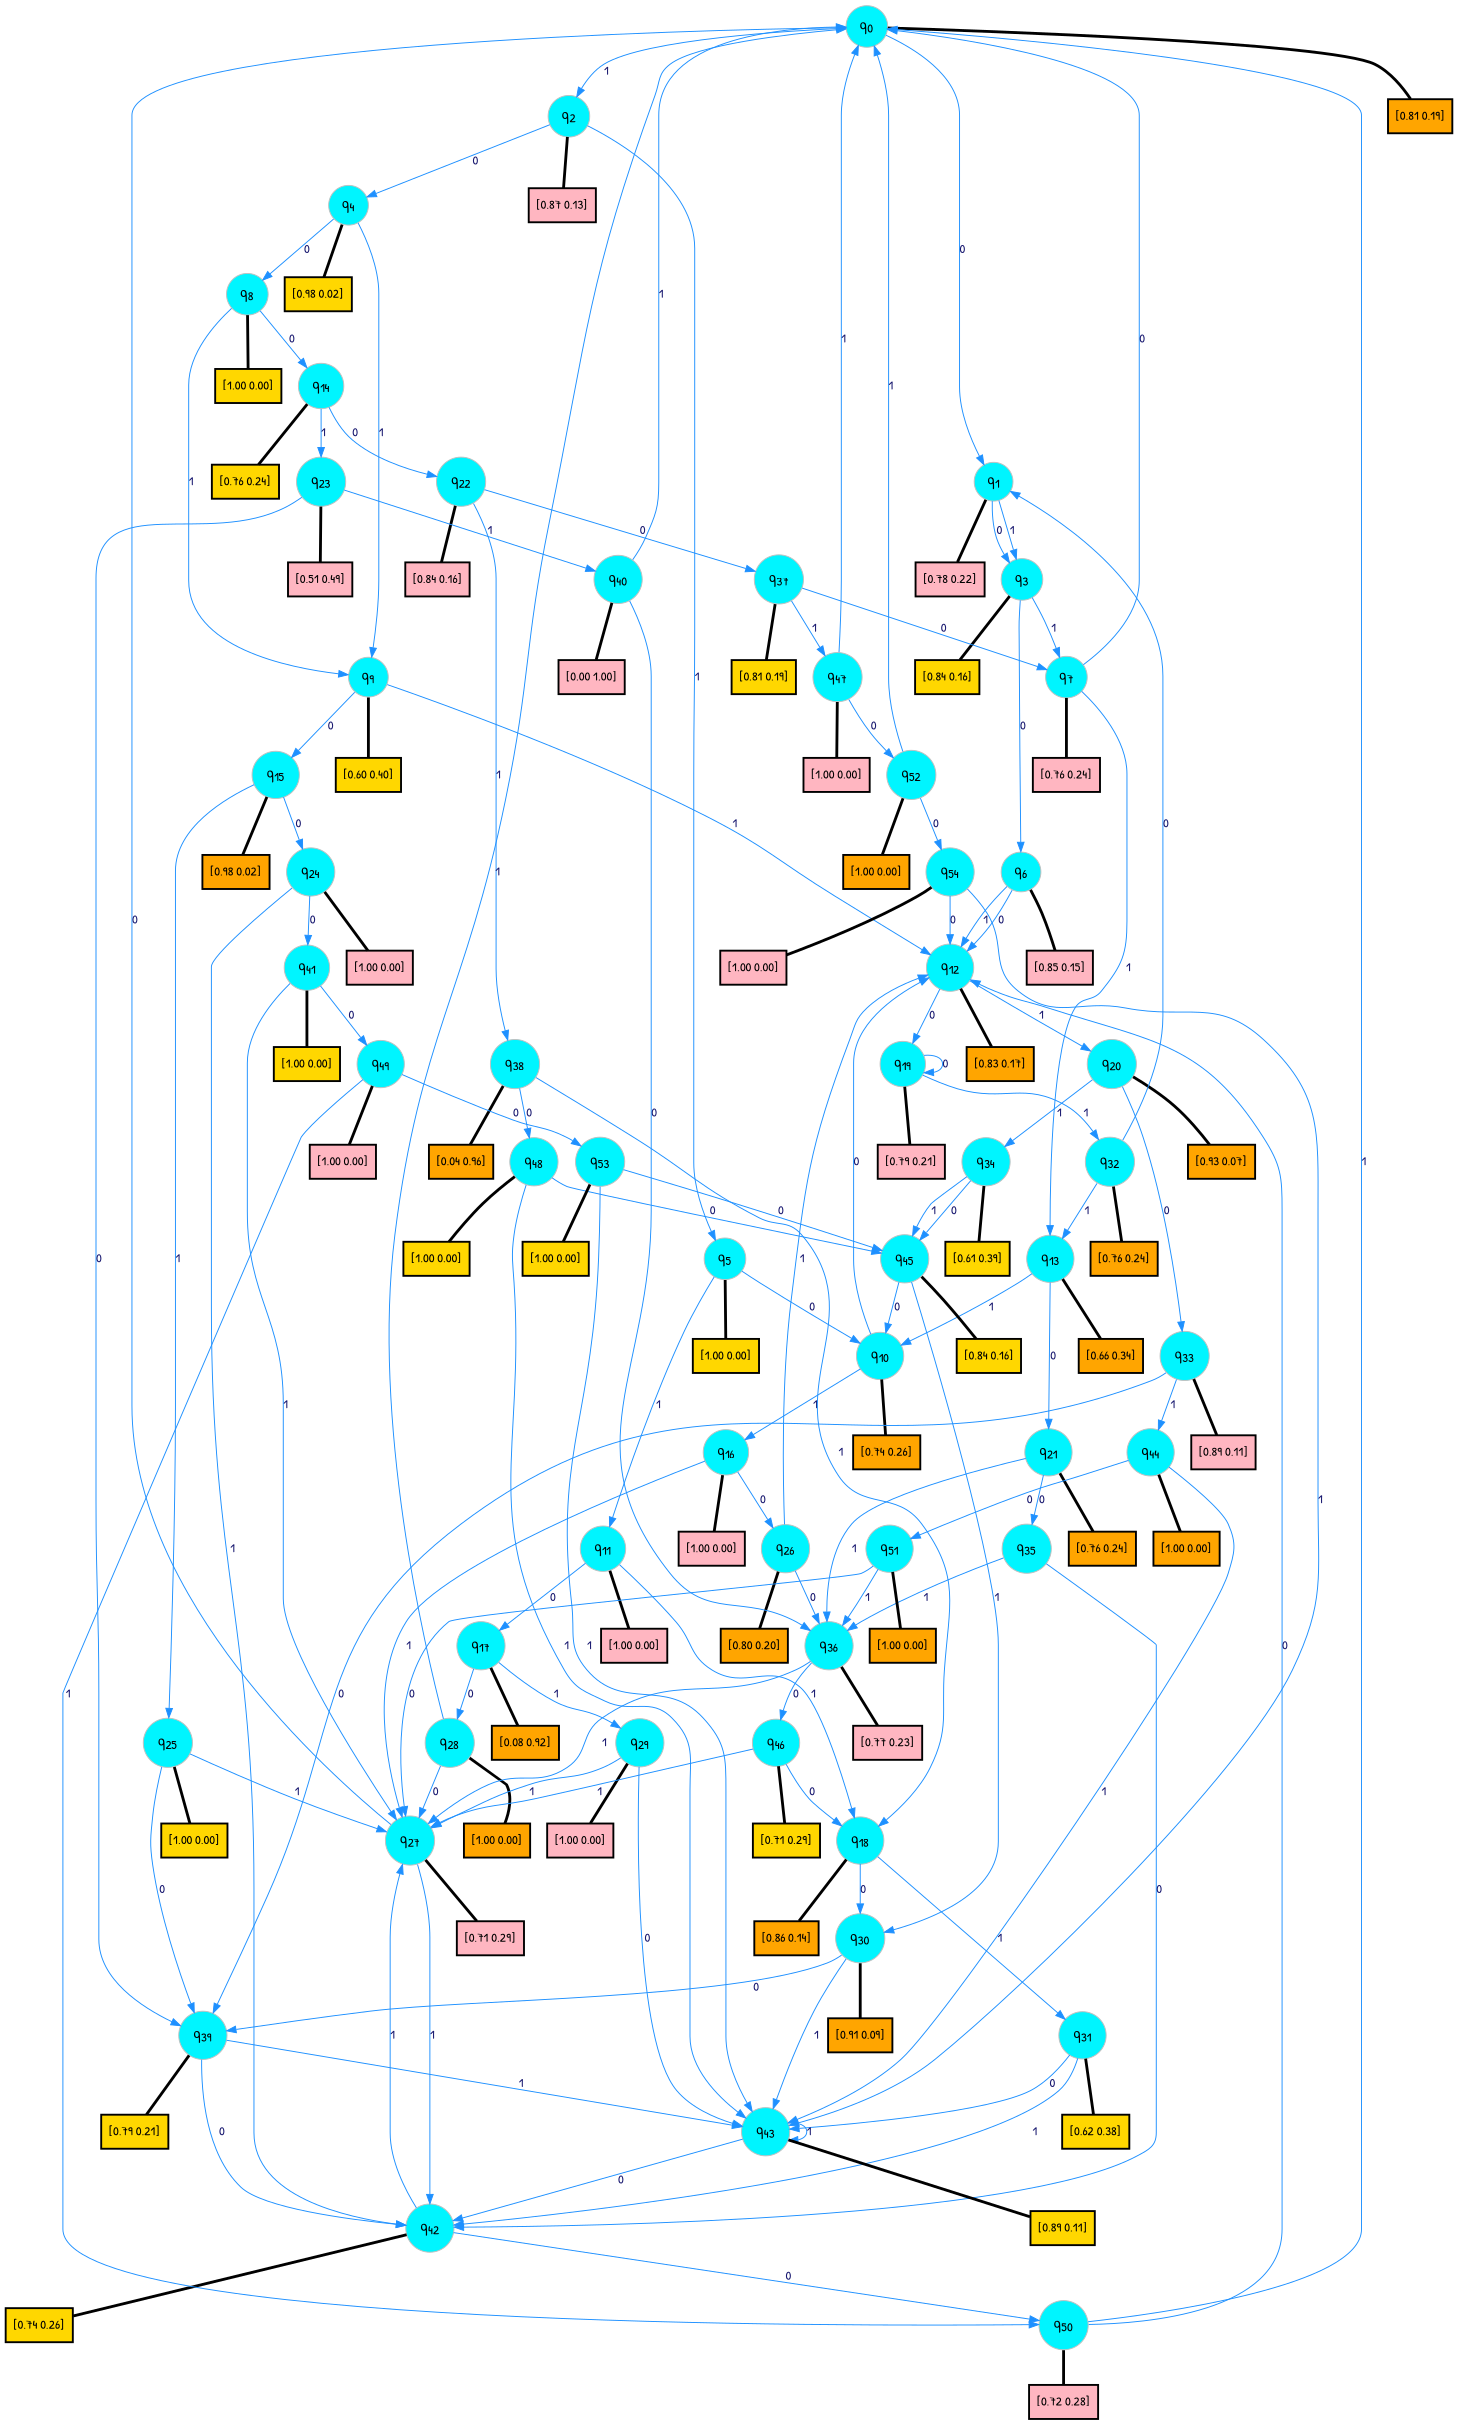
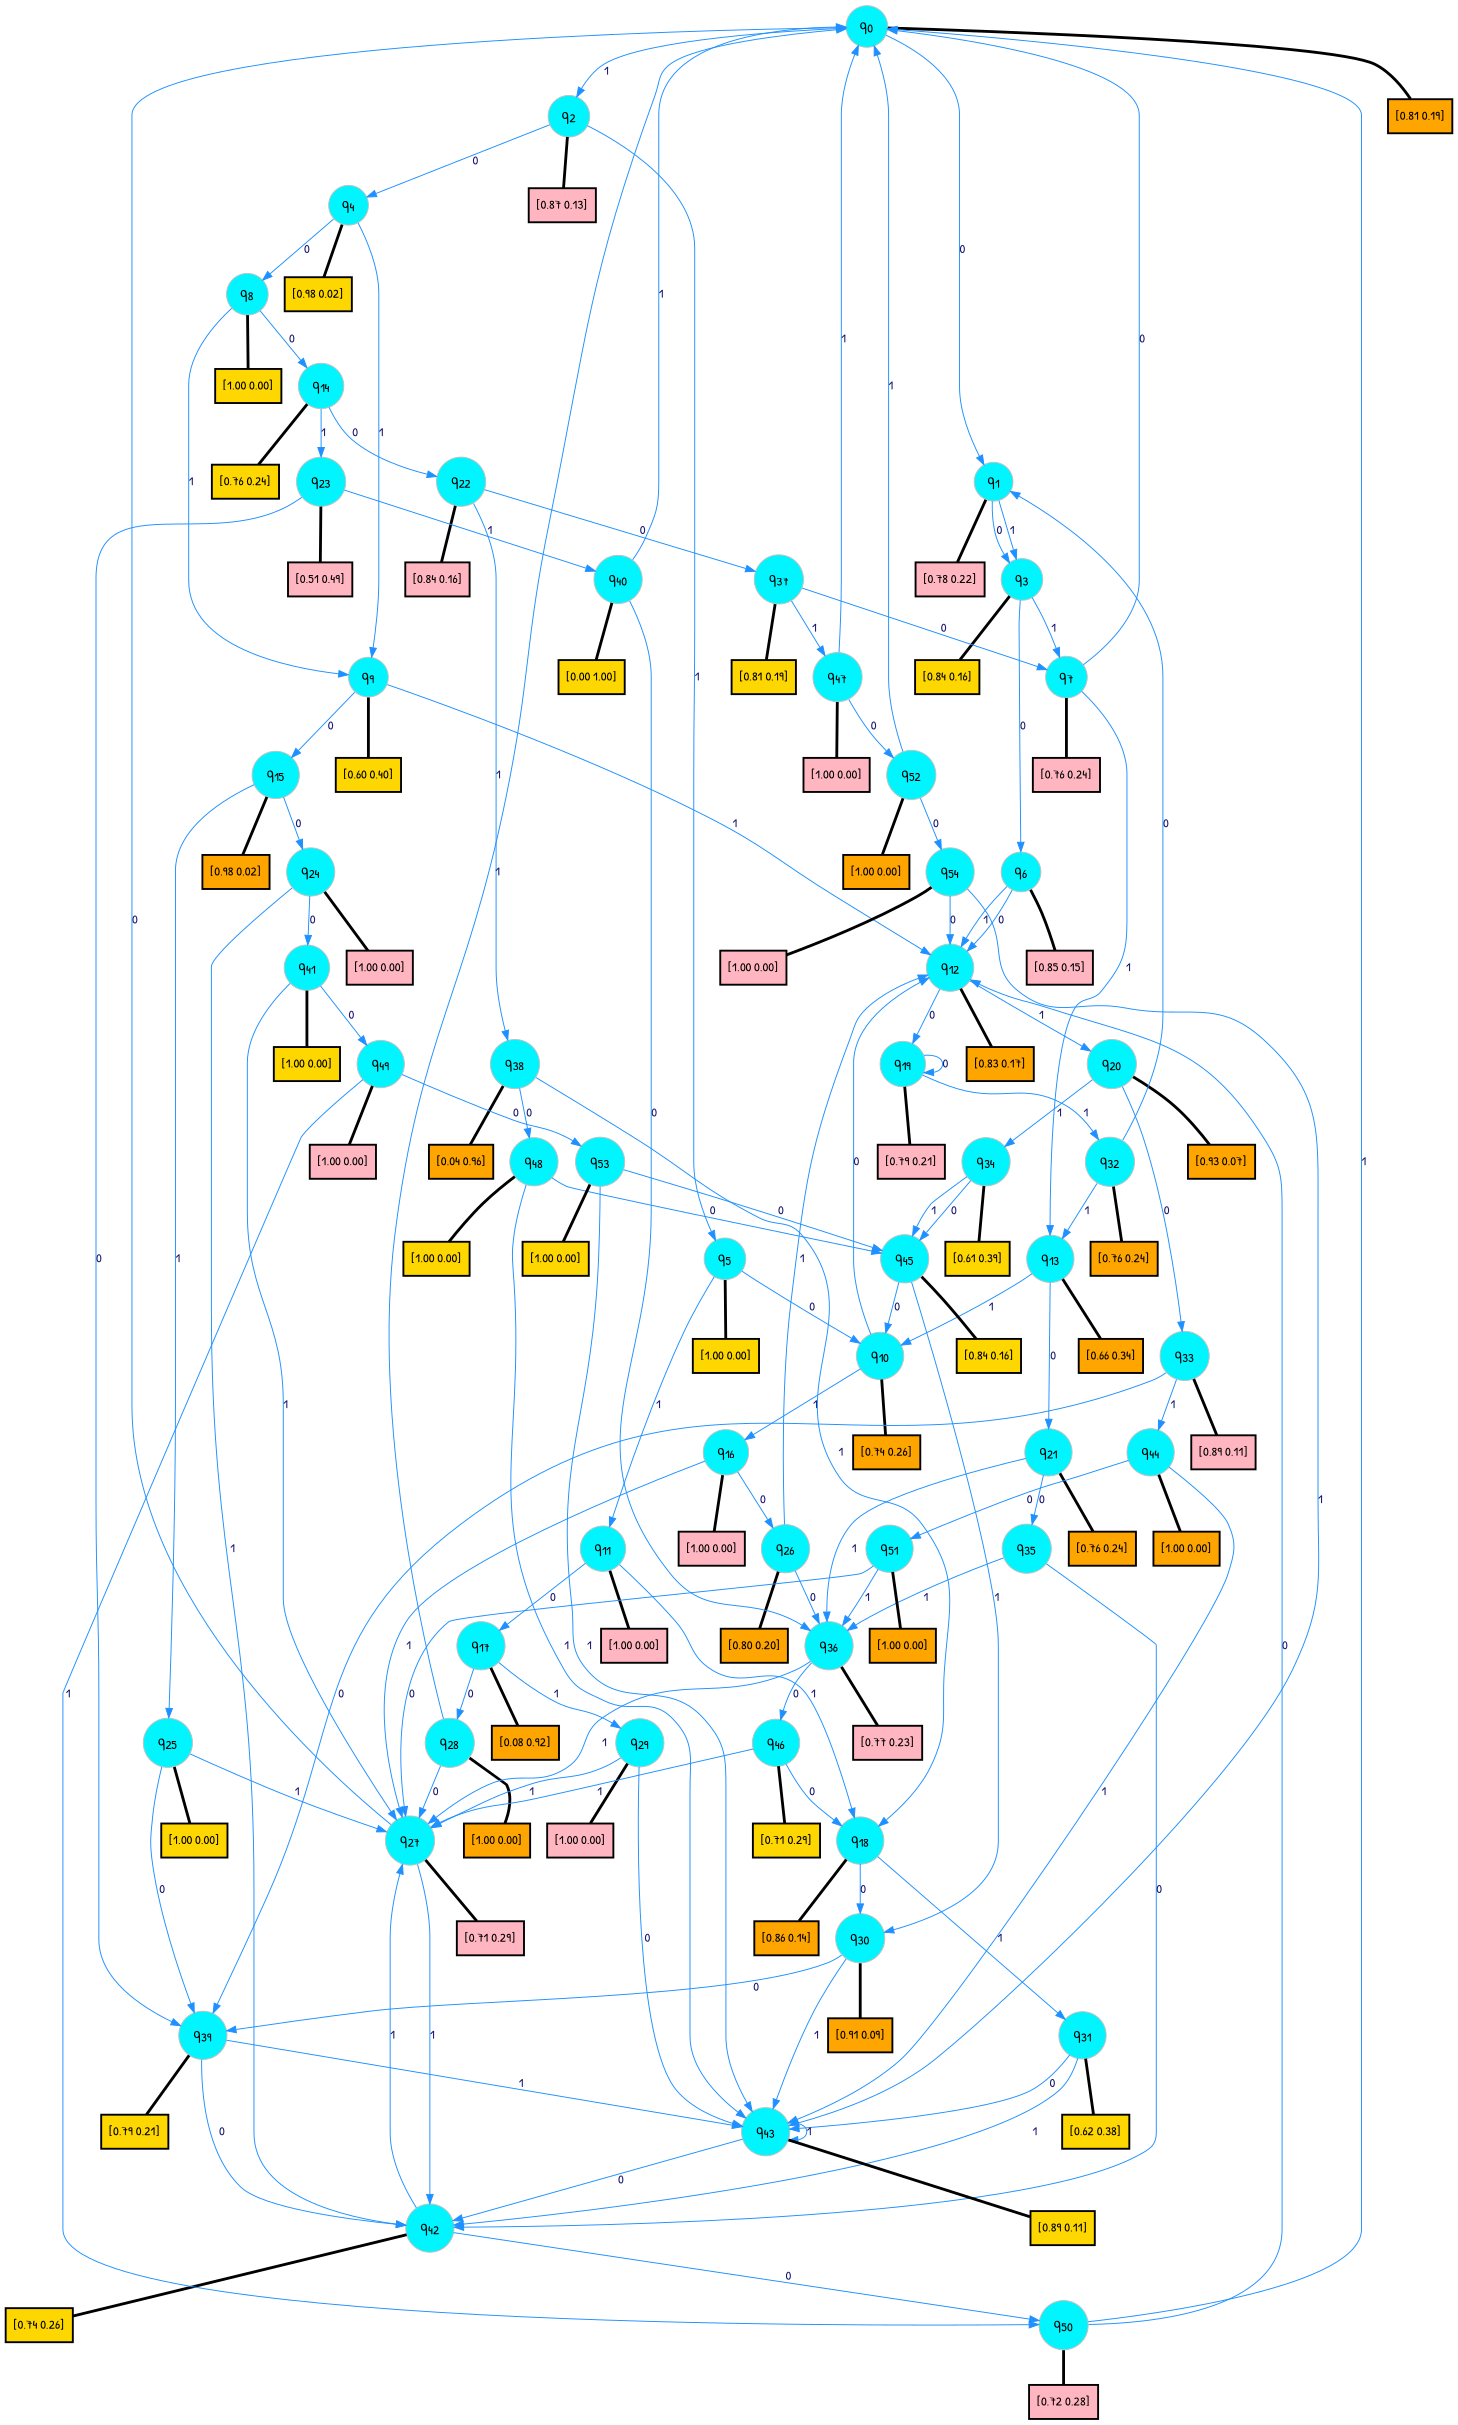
(592, 677) -> (592, 677)
